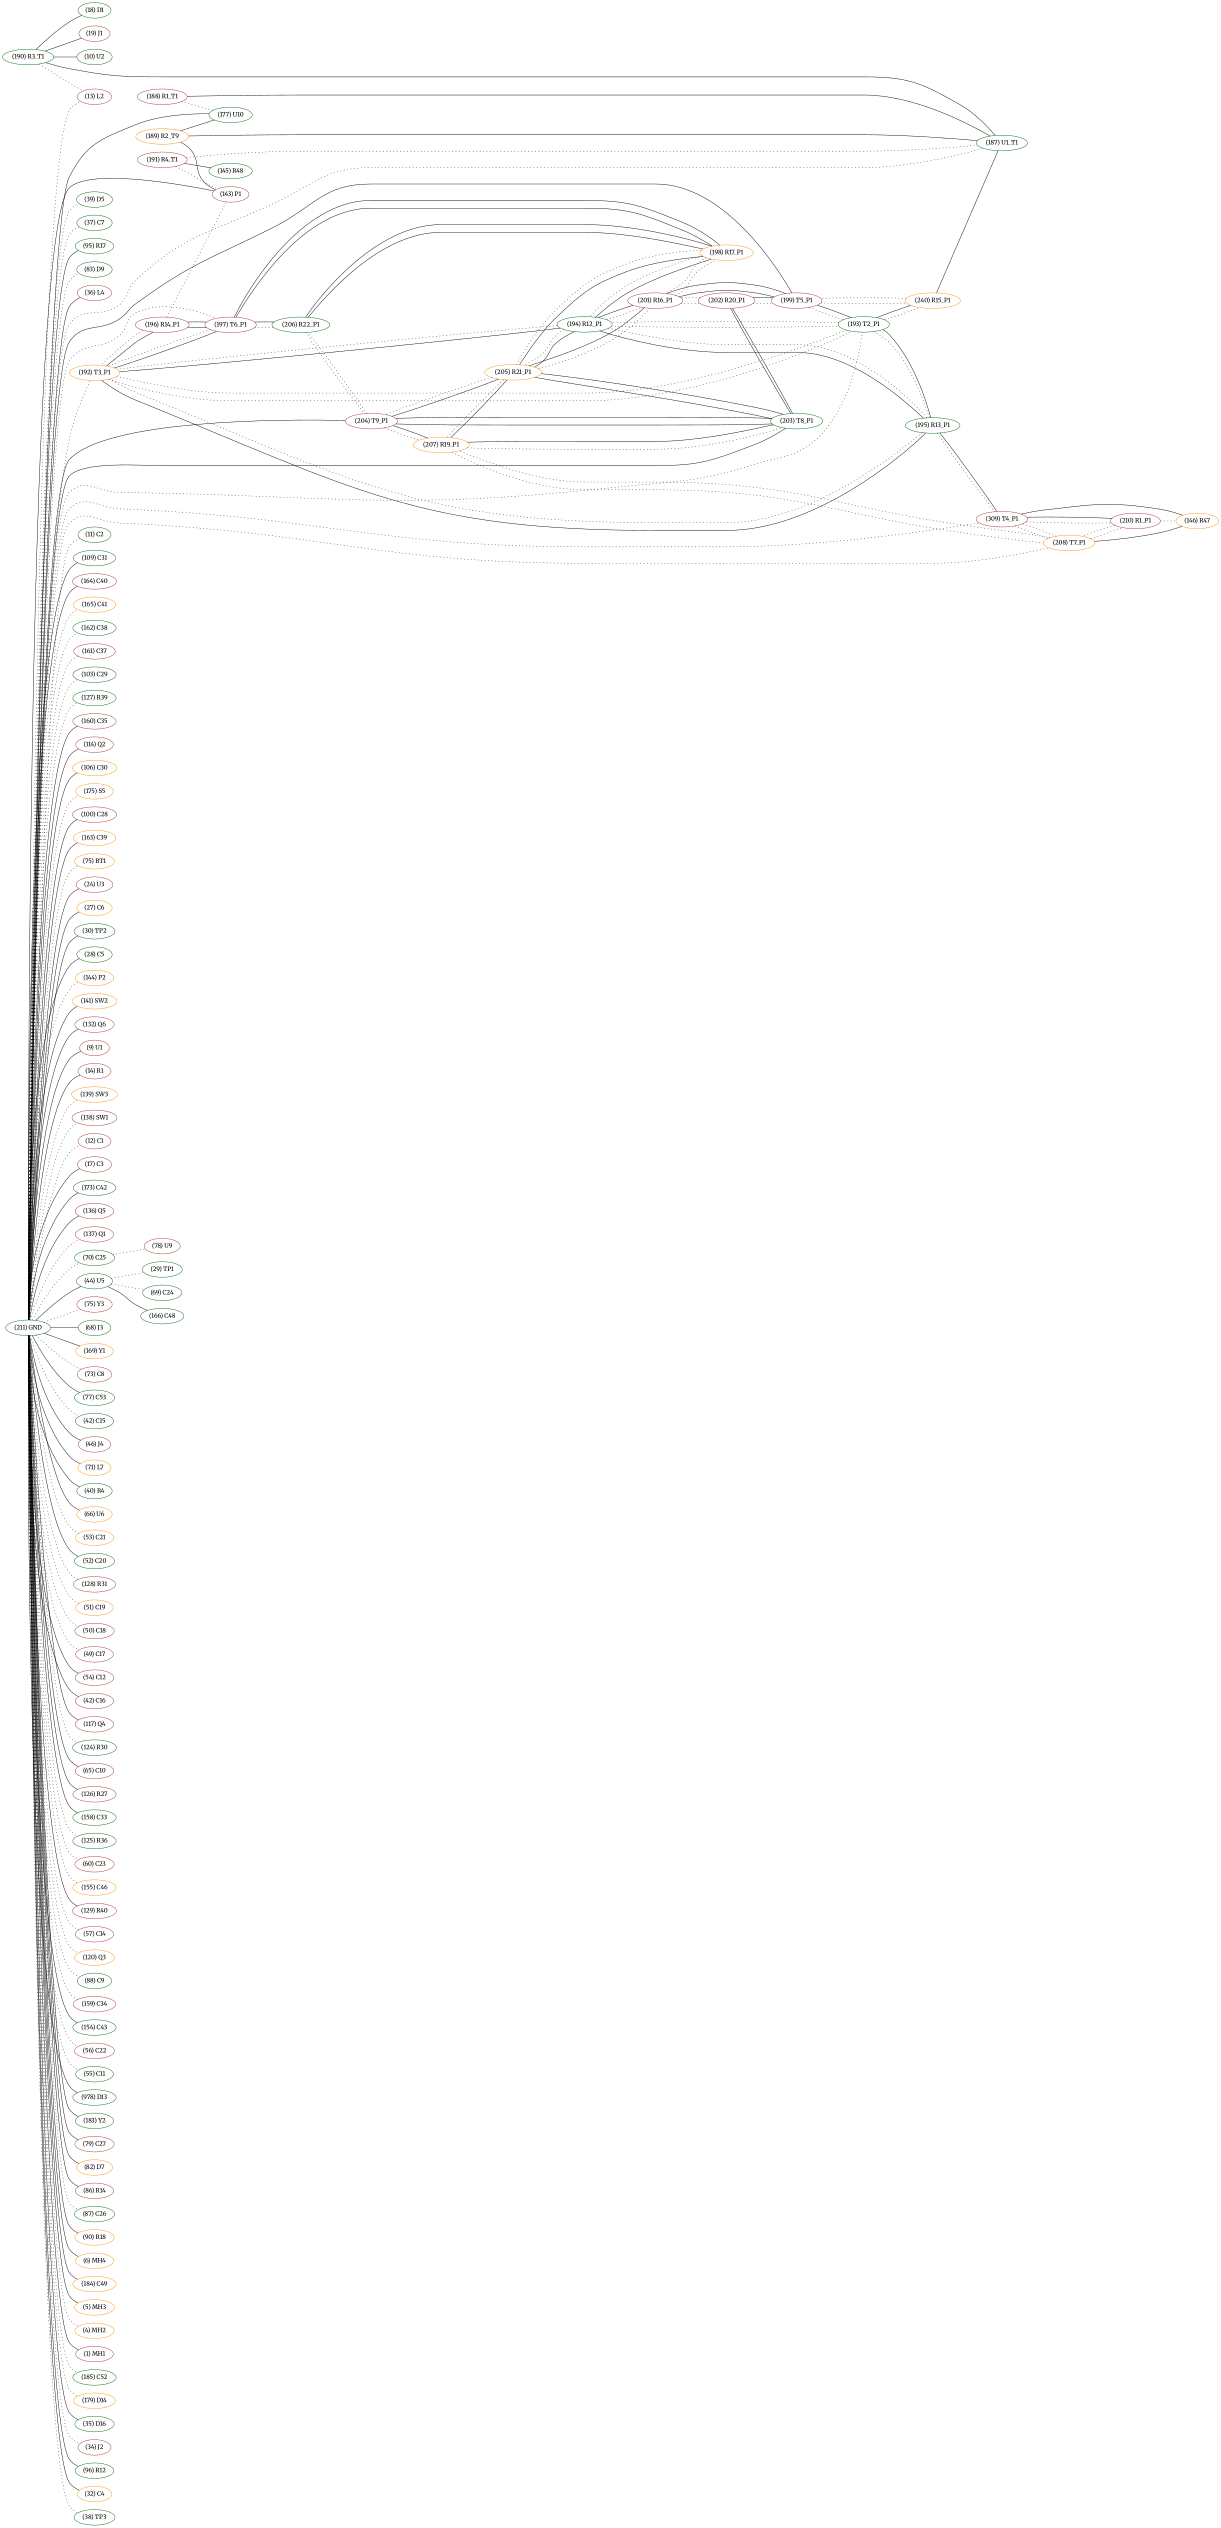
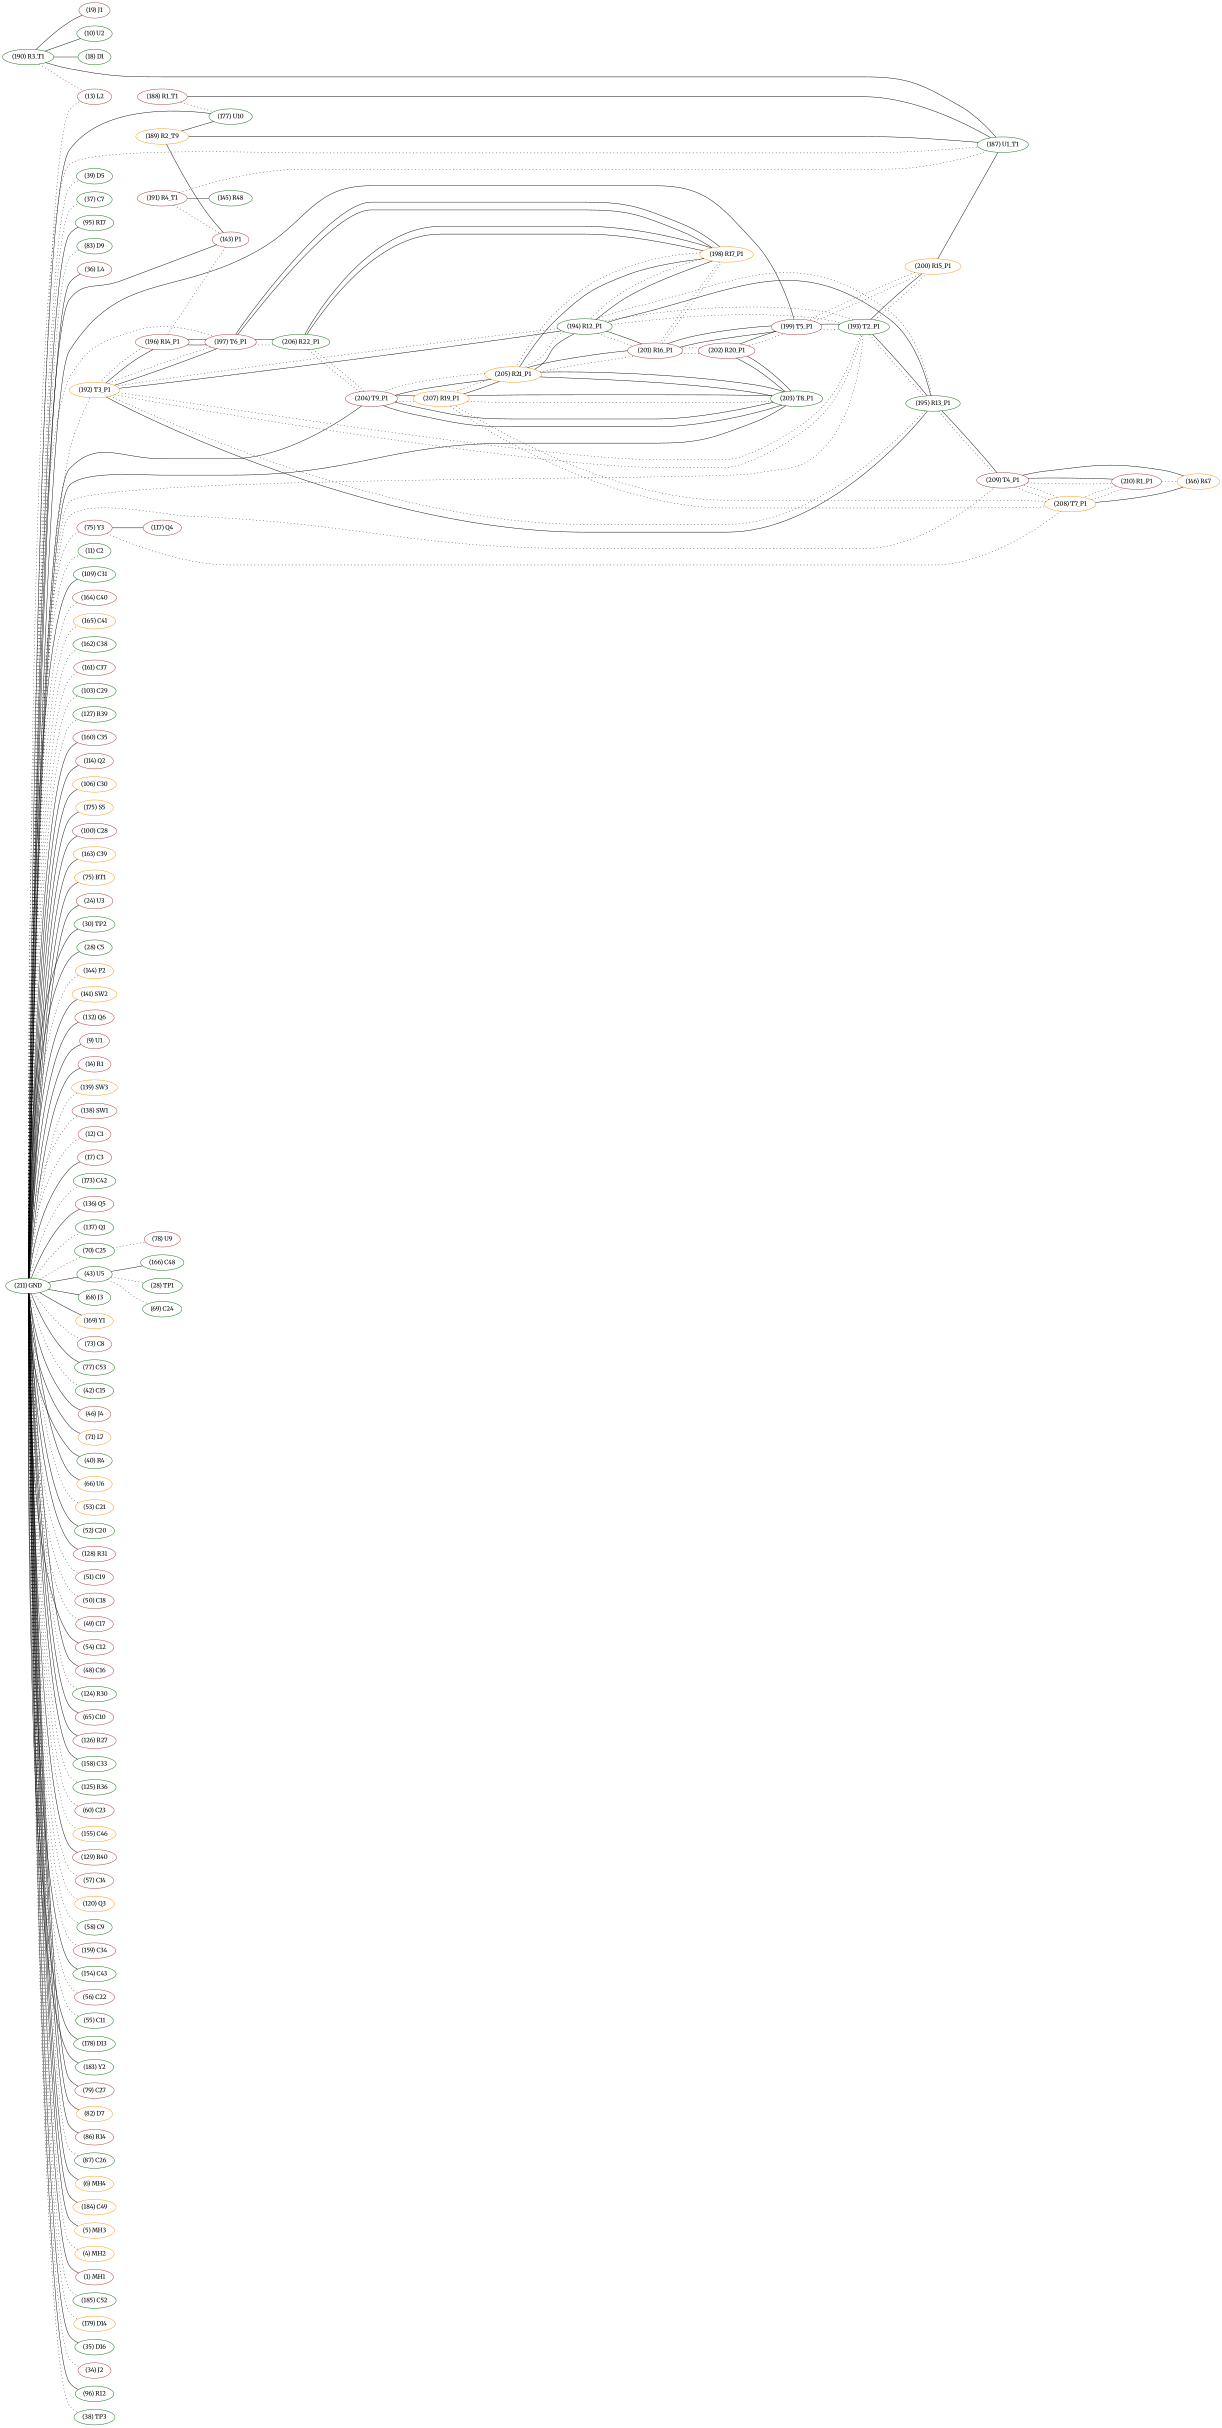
(933, 301) -> (933, 267)
(1002, 519) -> (1003, 480)
(160, 526) -> (588, 565)
(95, 908) -> none
(33, 950) -> (34, 937)
(38, 1054) -> (39, 1041)
(40, 1089) -> (41, 1077)
(95, 1234) -> (95, 1228)
(44, 1245) -> (46, 1228)
(162, 1269) -> (162, 1286)
(95, 1281) -> (95, 1274)
(40, 1462) -> (41, 1439)
(41, 1531) -> (128, 528)
(95, 1608) -> (95, 1577)
(95, 1701) -> (95, 1671)
(95, 1981) -> (95, 1927)
(95, 2098) -> (95, 2044)
(95, 2237) -> none
(95, 2494) -> none
